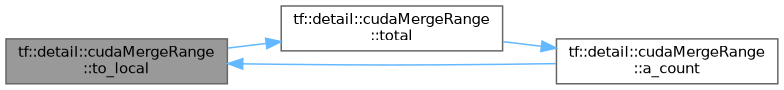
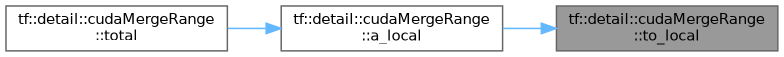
(247, 46) -> none
(667, 61) -> (392, 28)
